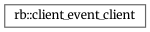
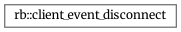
(75, 16) -> (91, 16)
